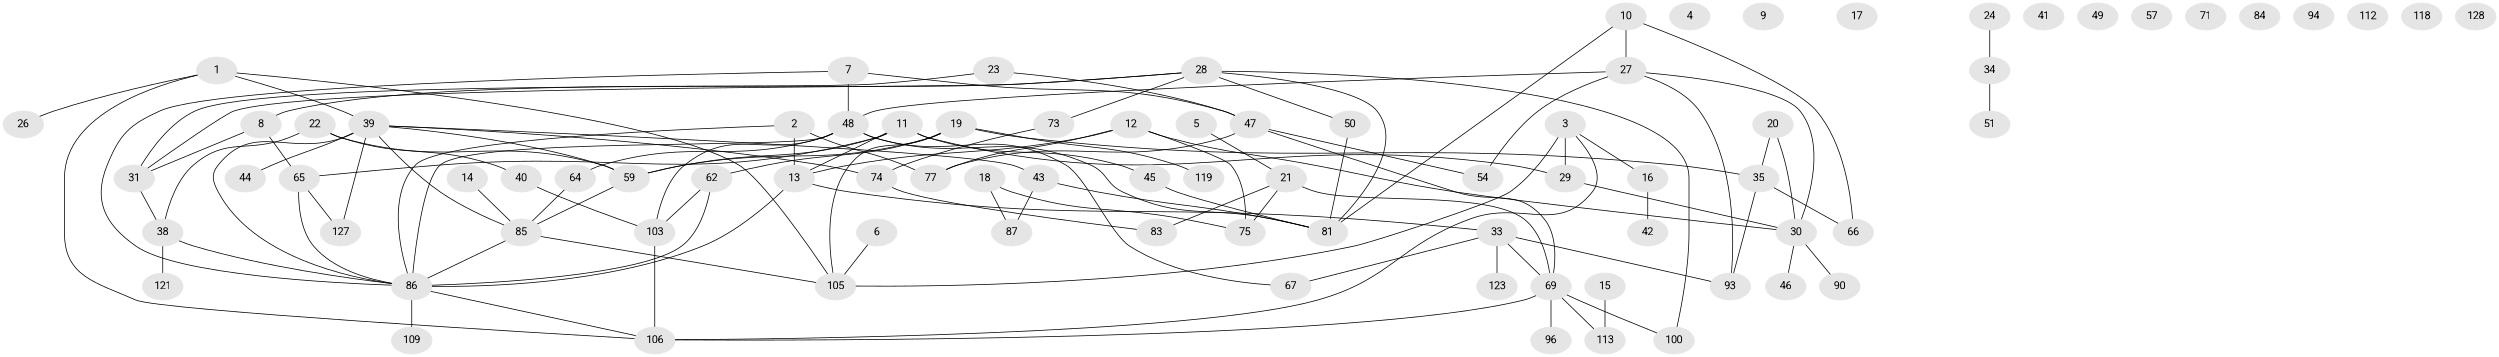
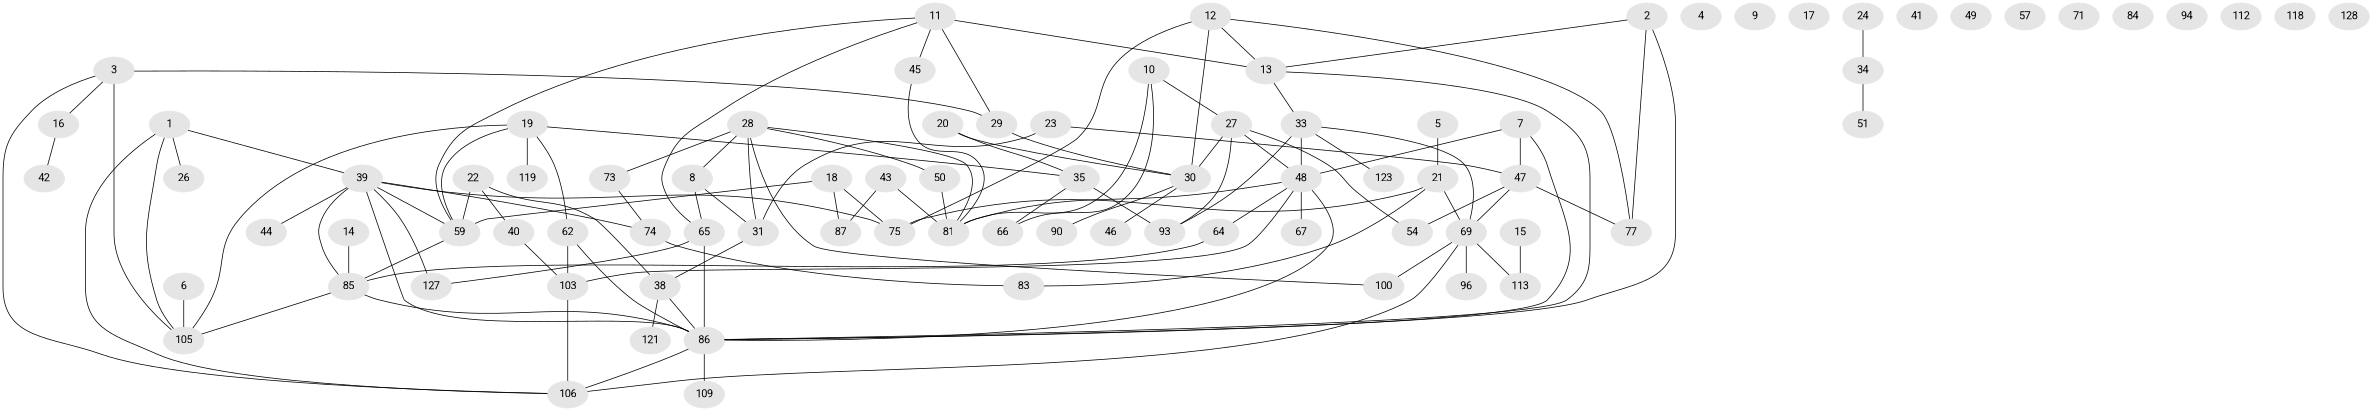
(644, 137) -> (632, 196)
none -> (643, 201)
(1385, 262) -> (1301, 156)
